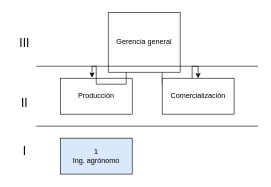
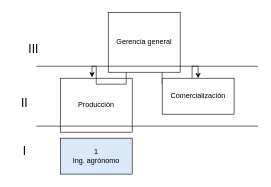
(24, 42) -> (33, 48)
(96, 96) -> (96, 105)
